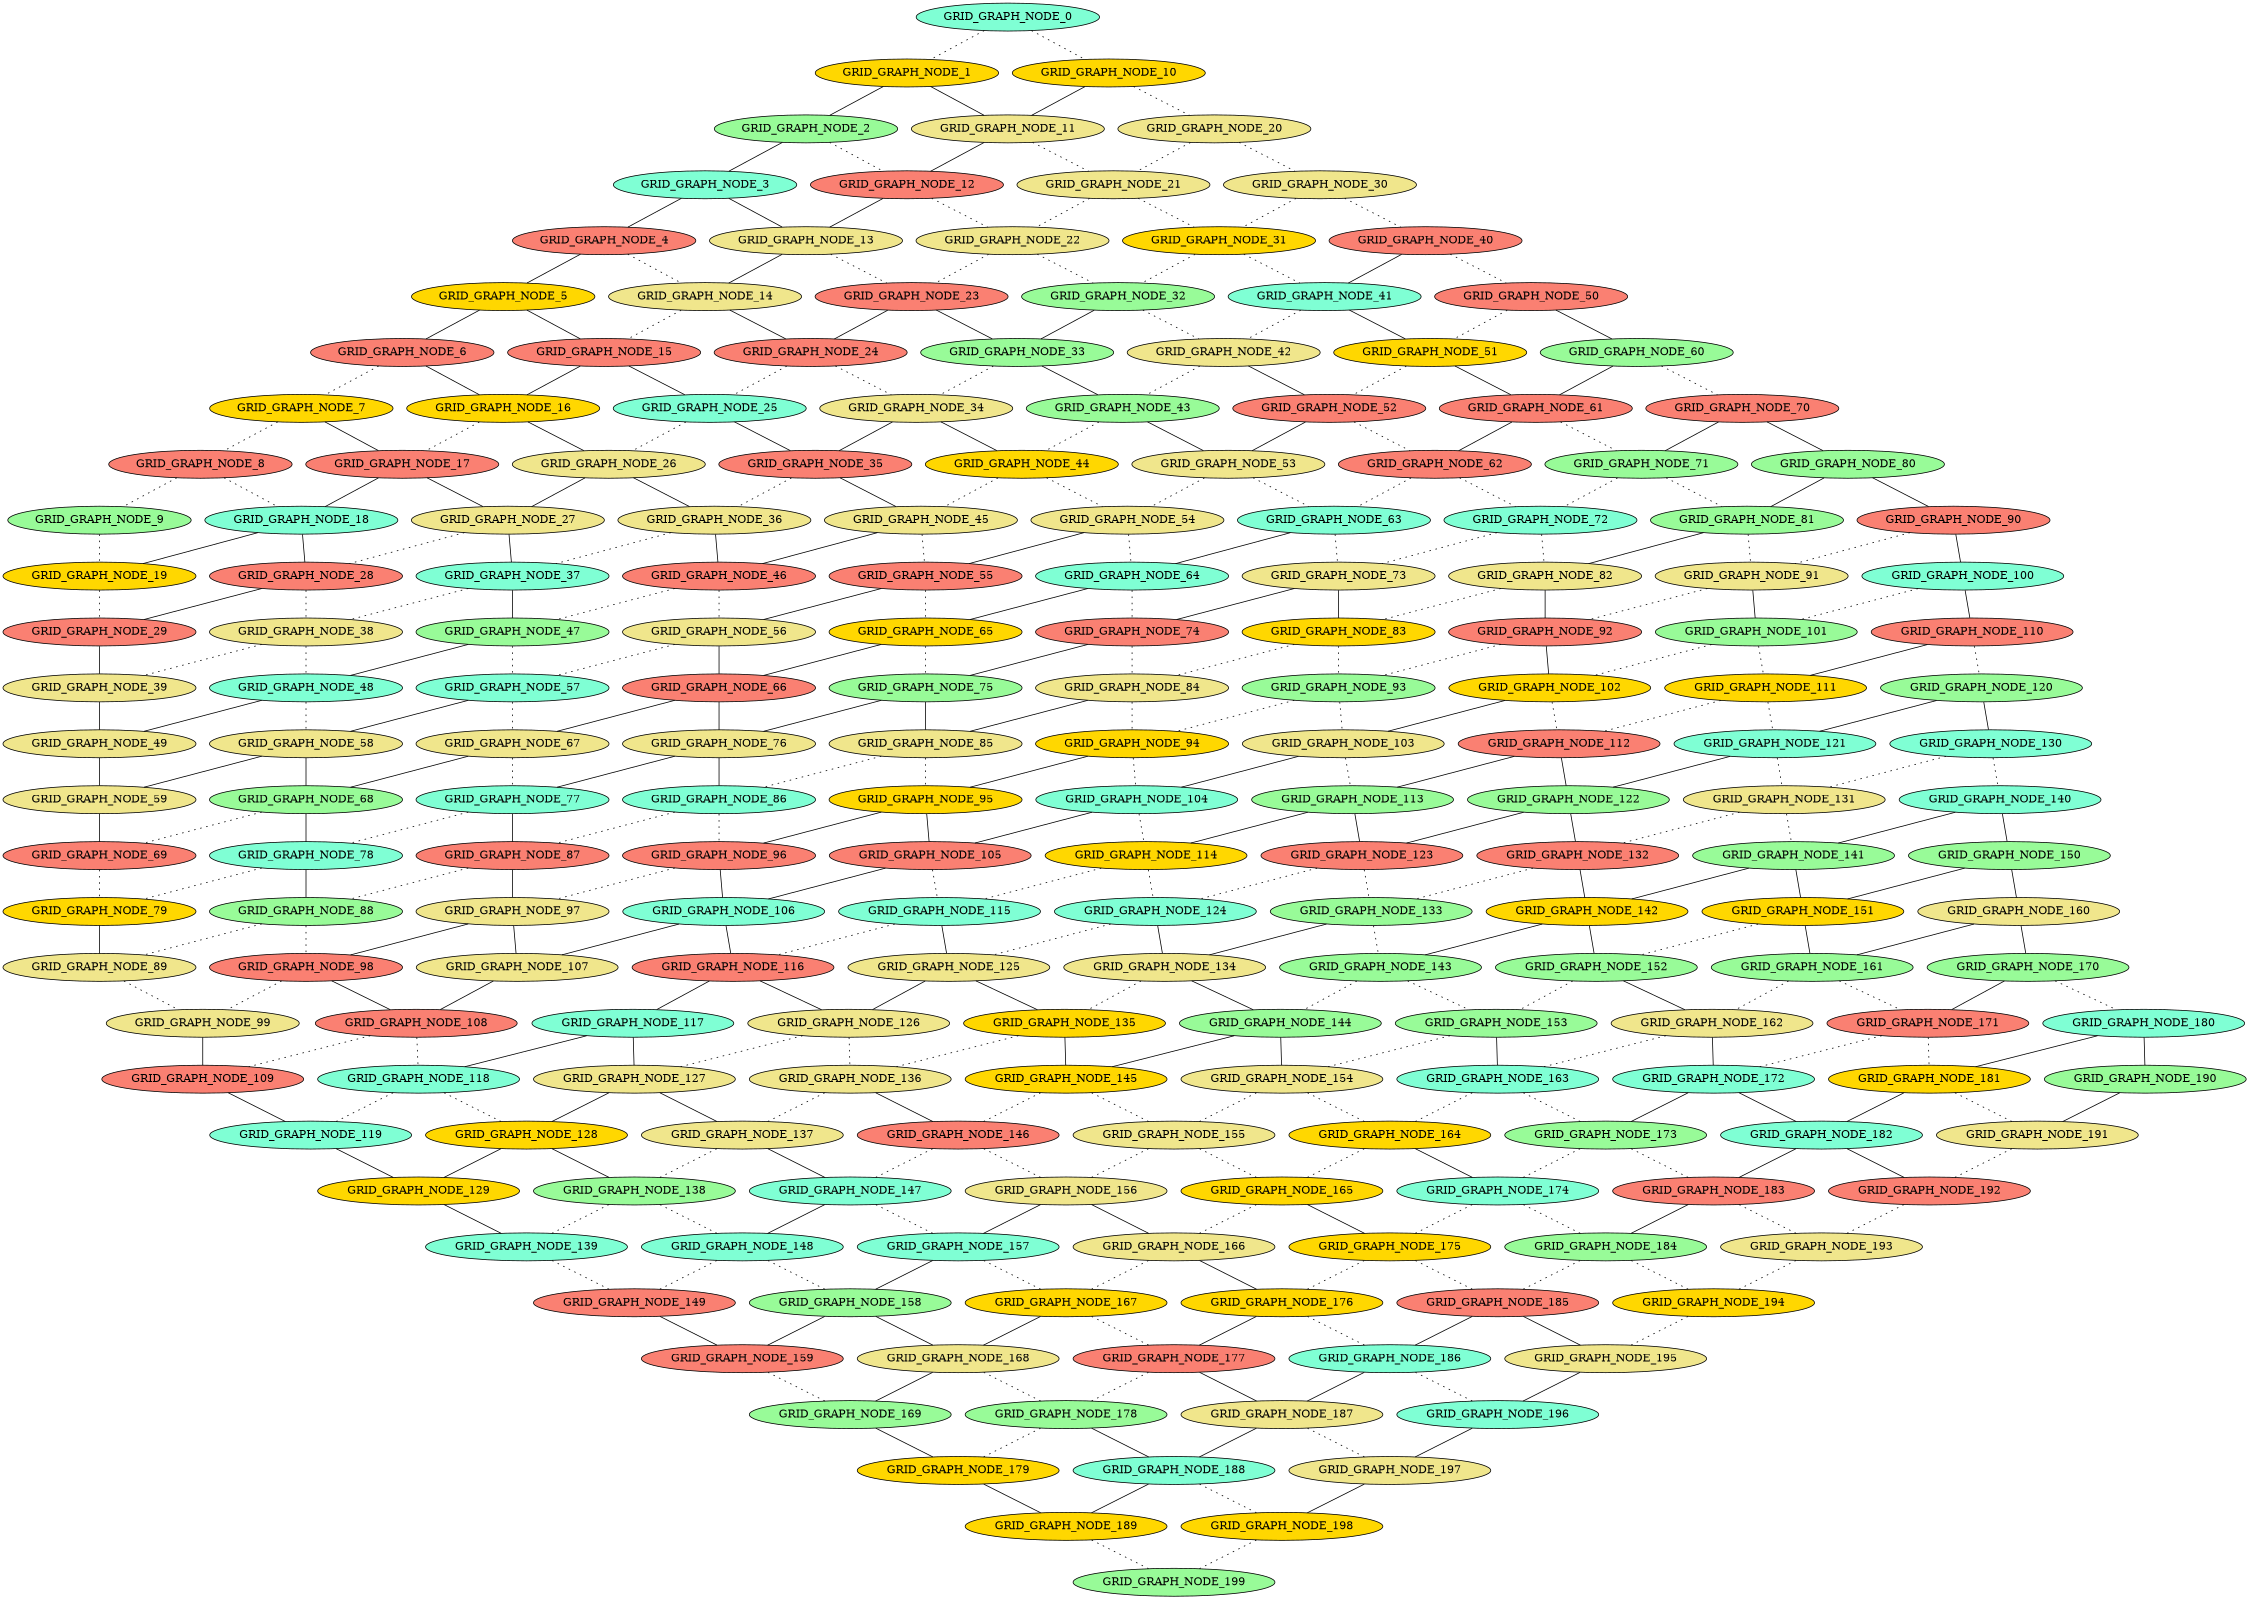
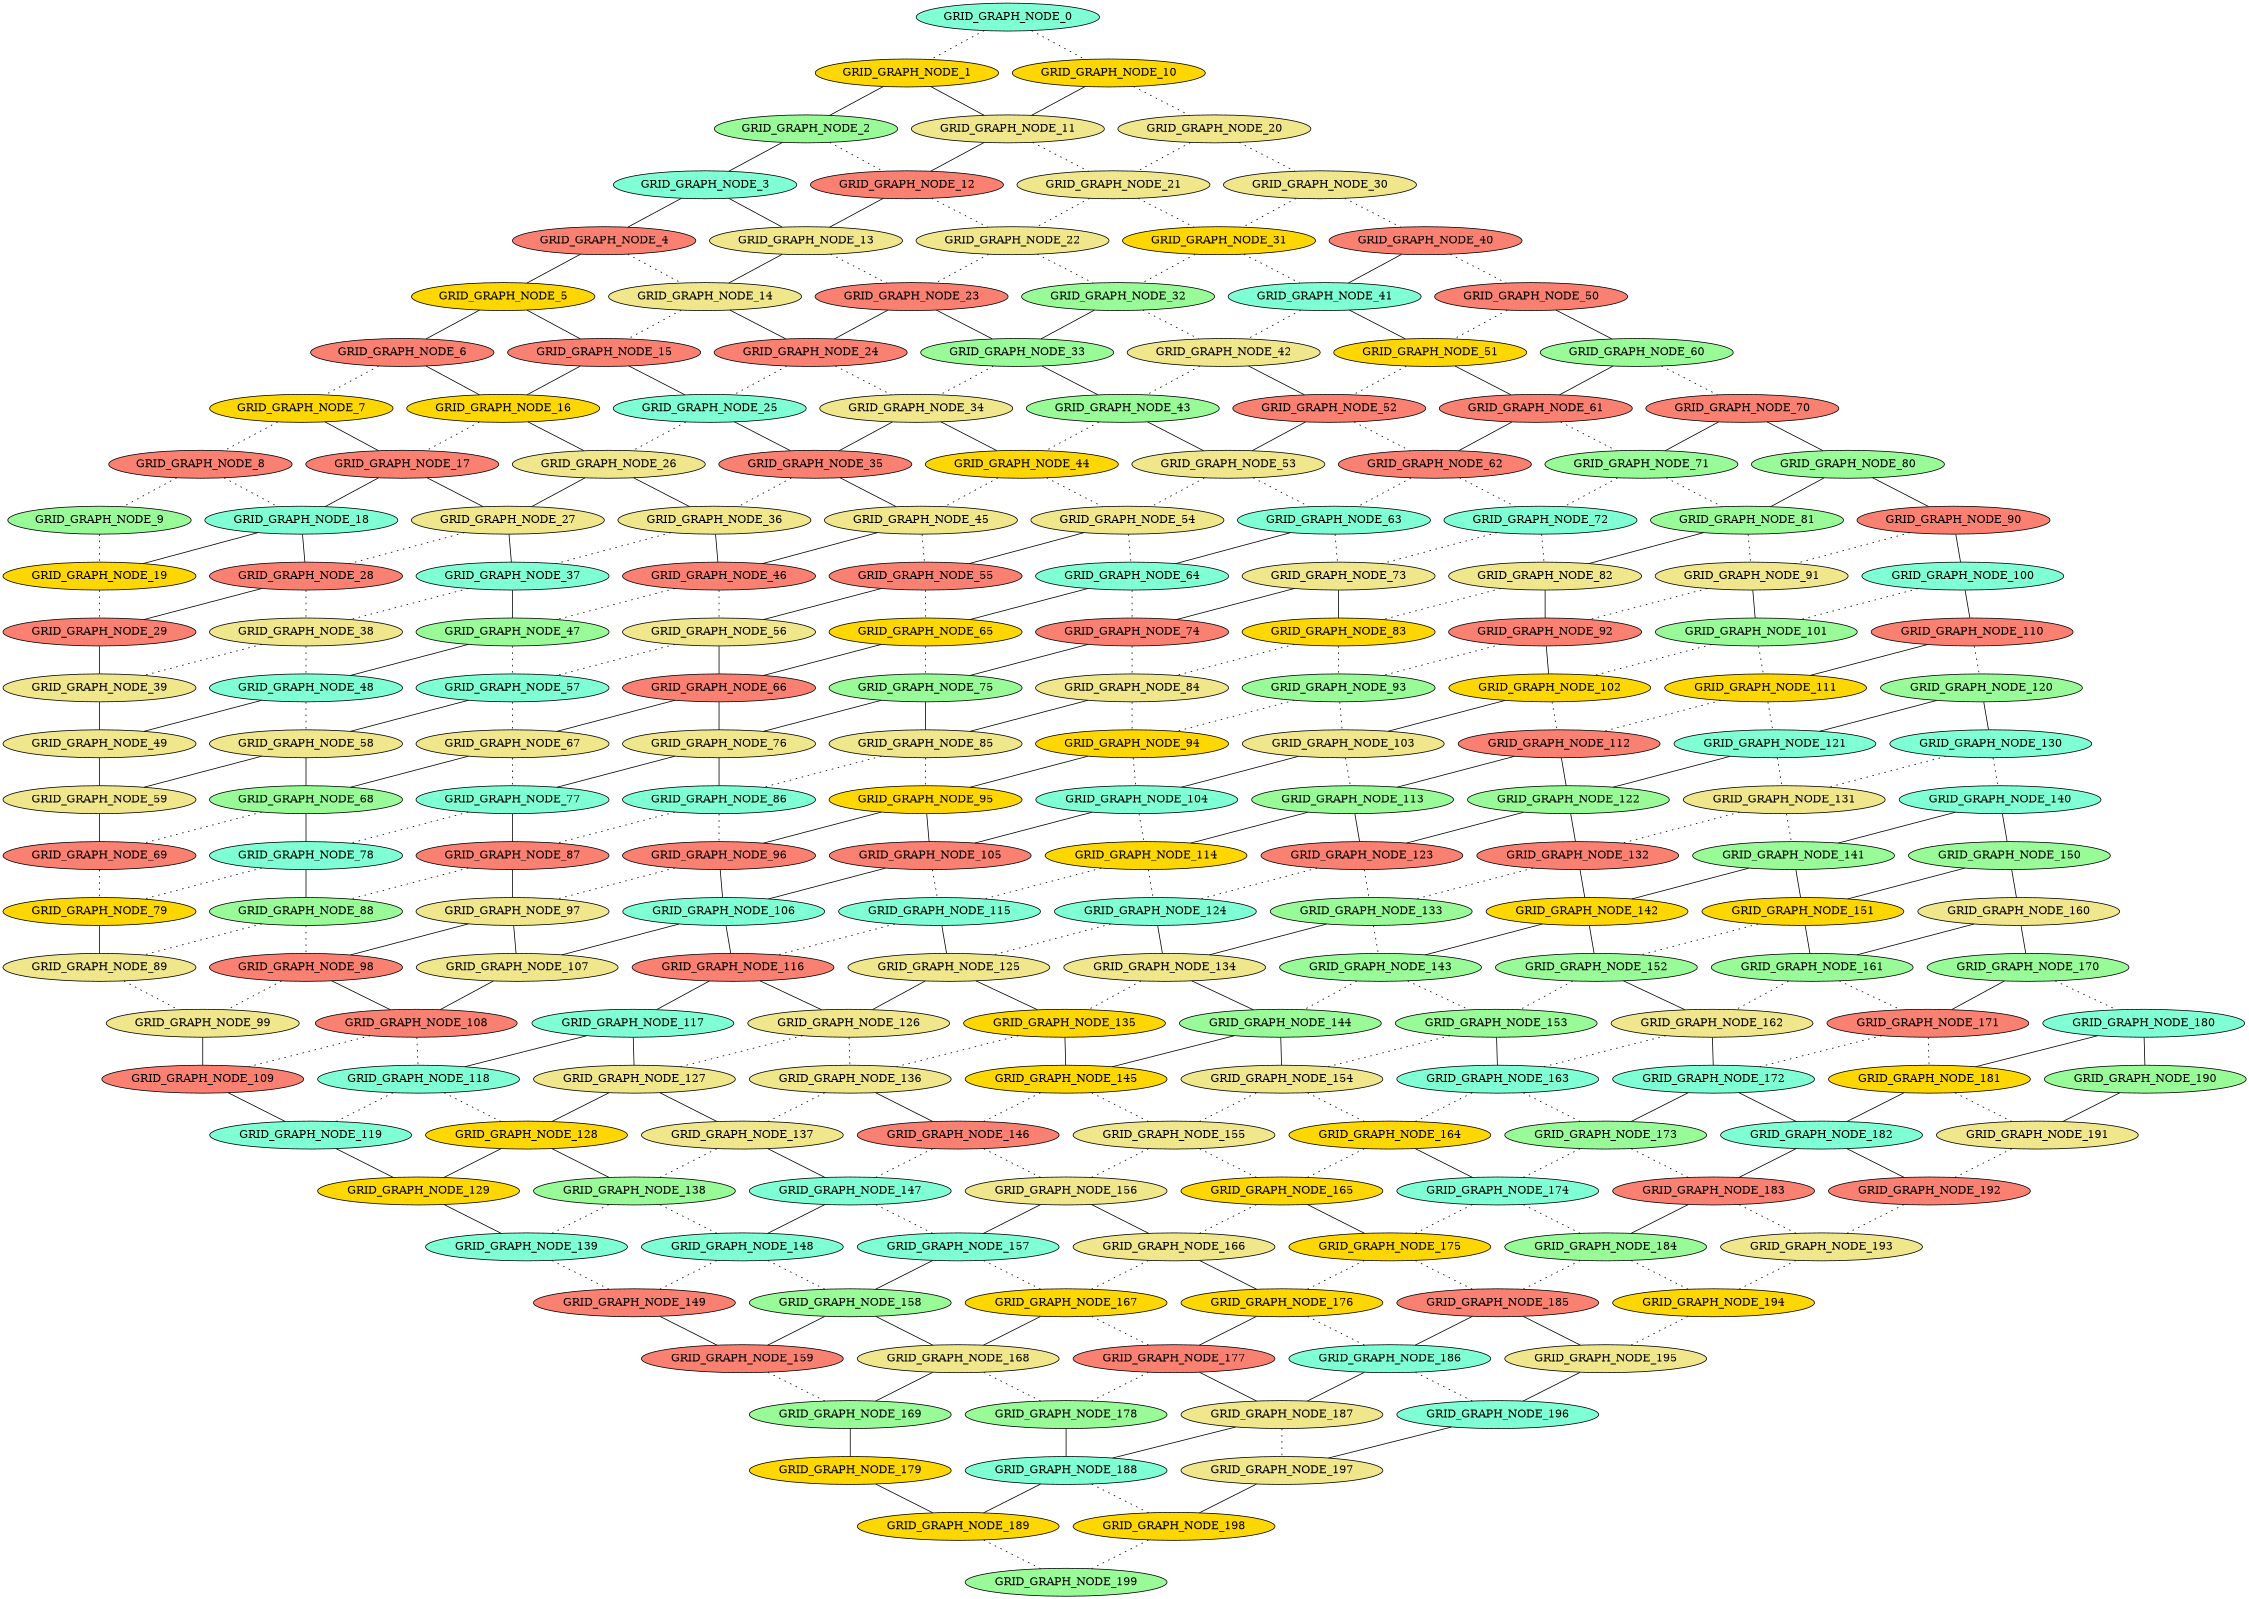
(1012, 1443) -> none
